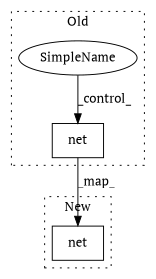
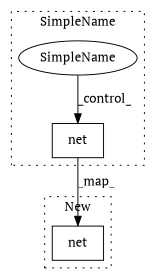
(78, 22) -> (78, 22)
